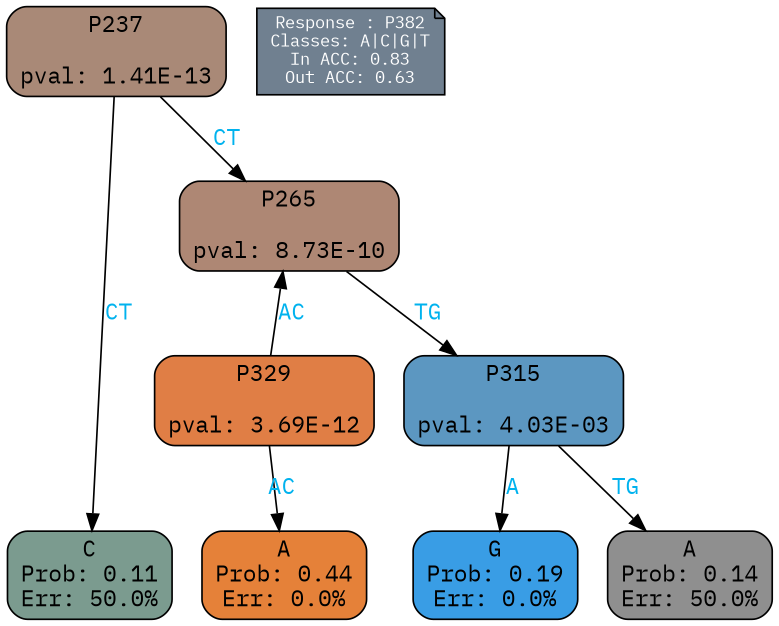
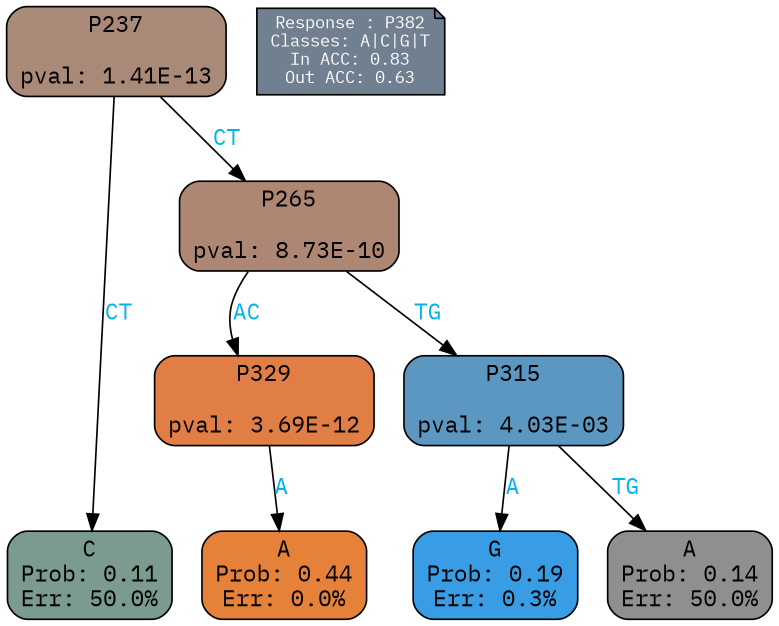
(276, 322) -> (232, 304)
(282, 488) -> (282, 488)
(495, 575) -> (495, 575)
